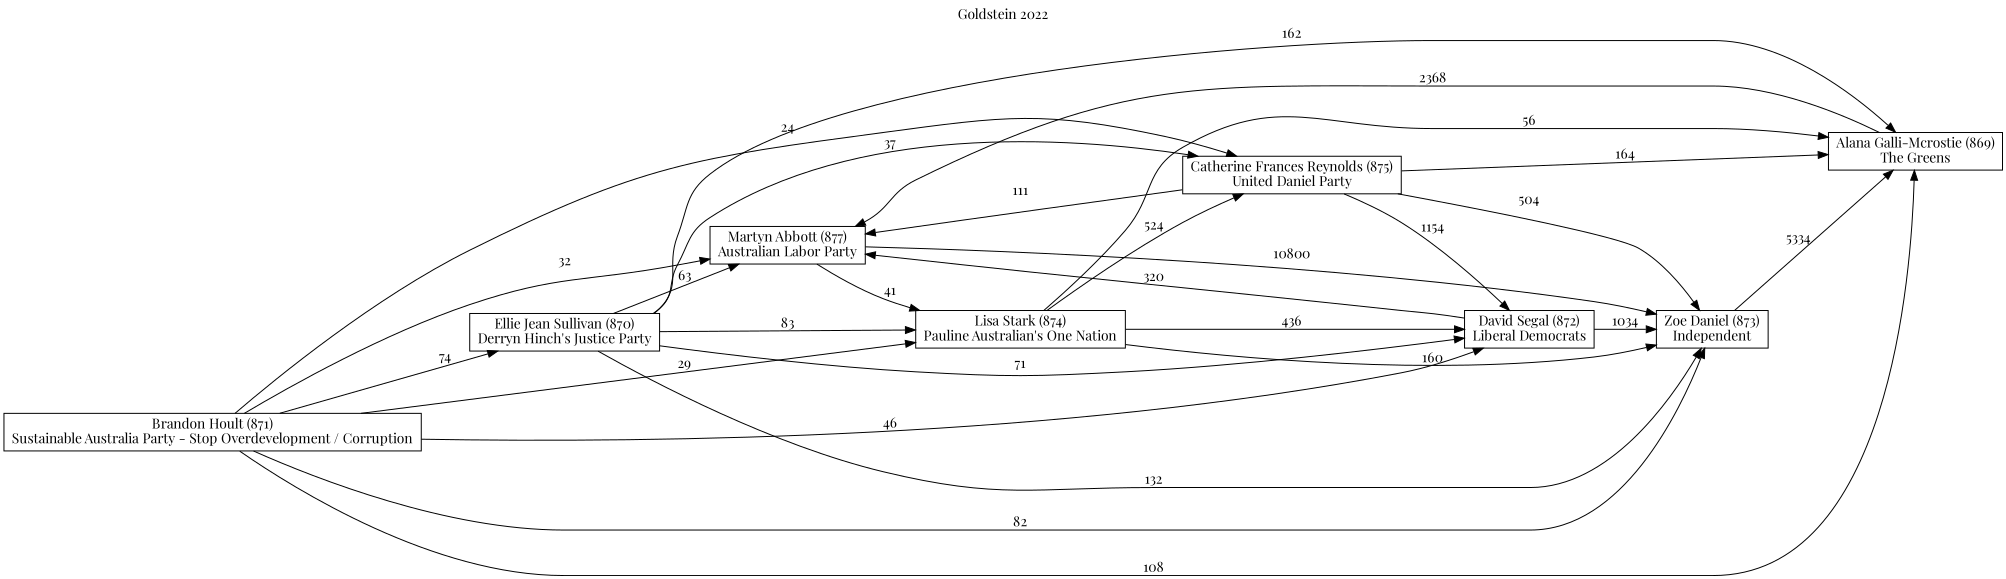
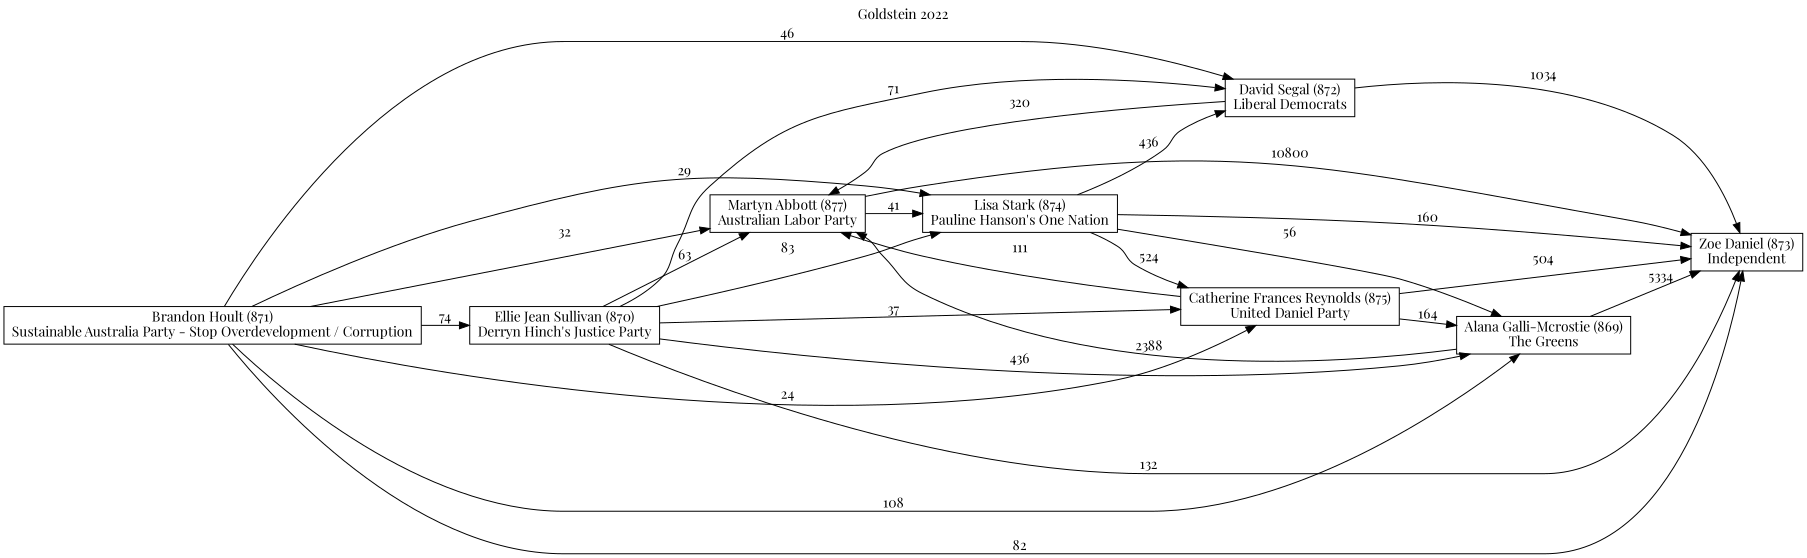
(1292, 34) -> (1020, 359)
(1433, 79) -> (1149, 347)
(1428, 241) -> none
(1810, 244) -> (1640, 296)
(1021, 329) -> (1020, 214)
